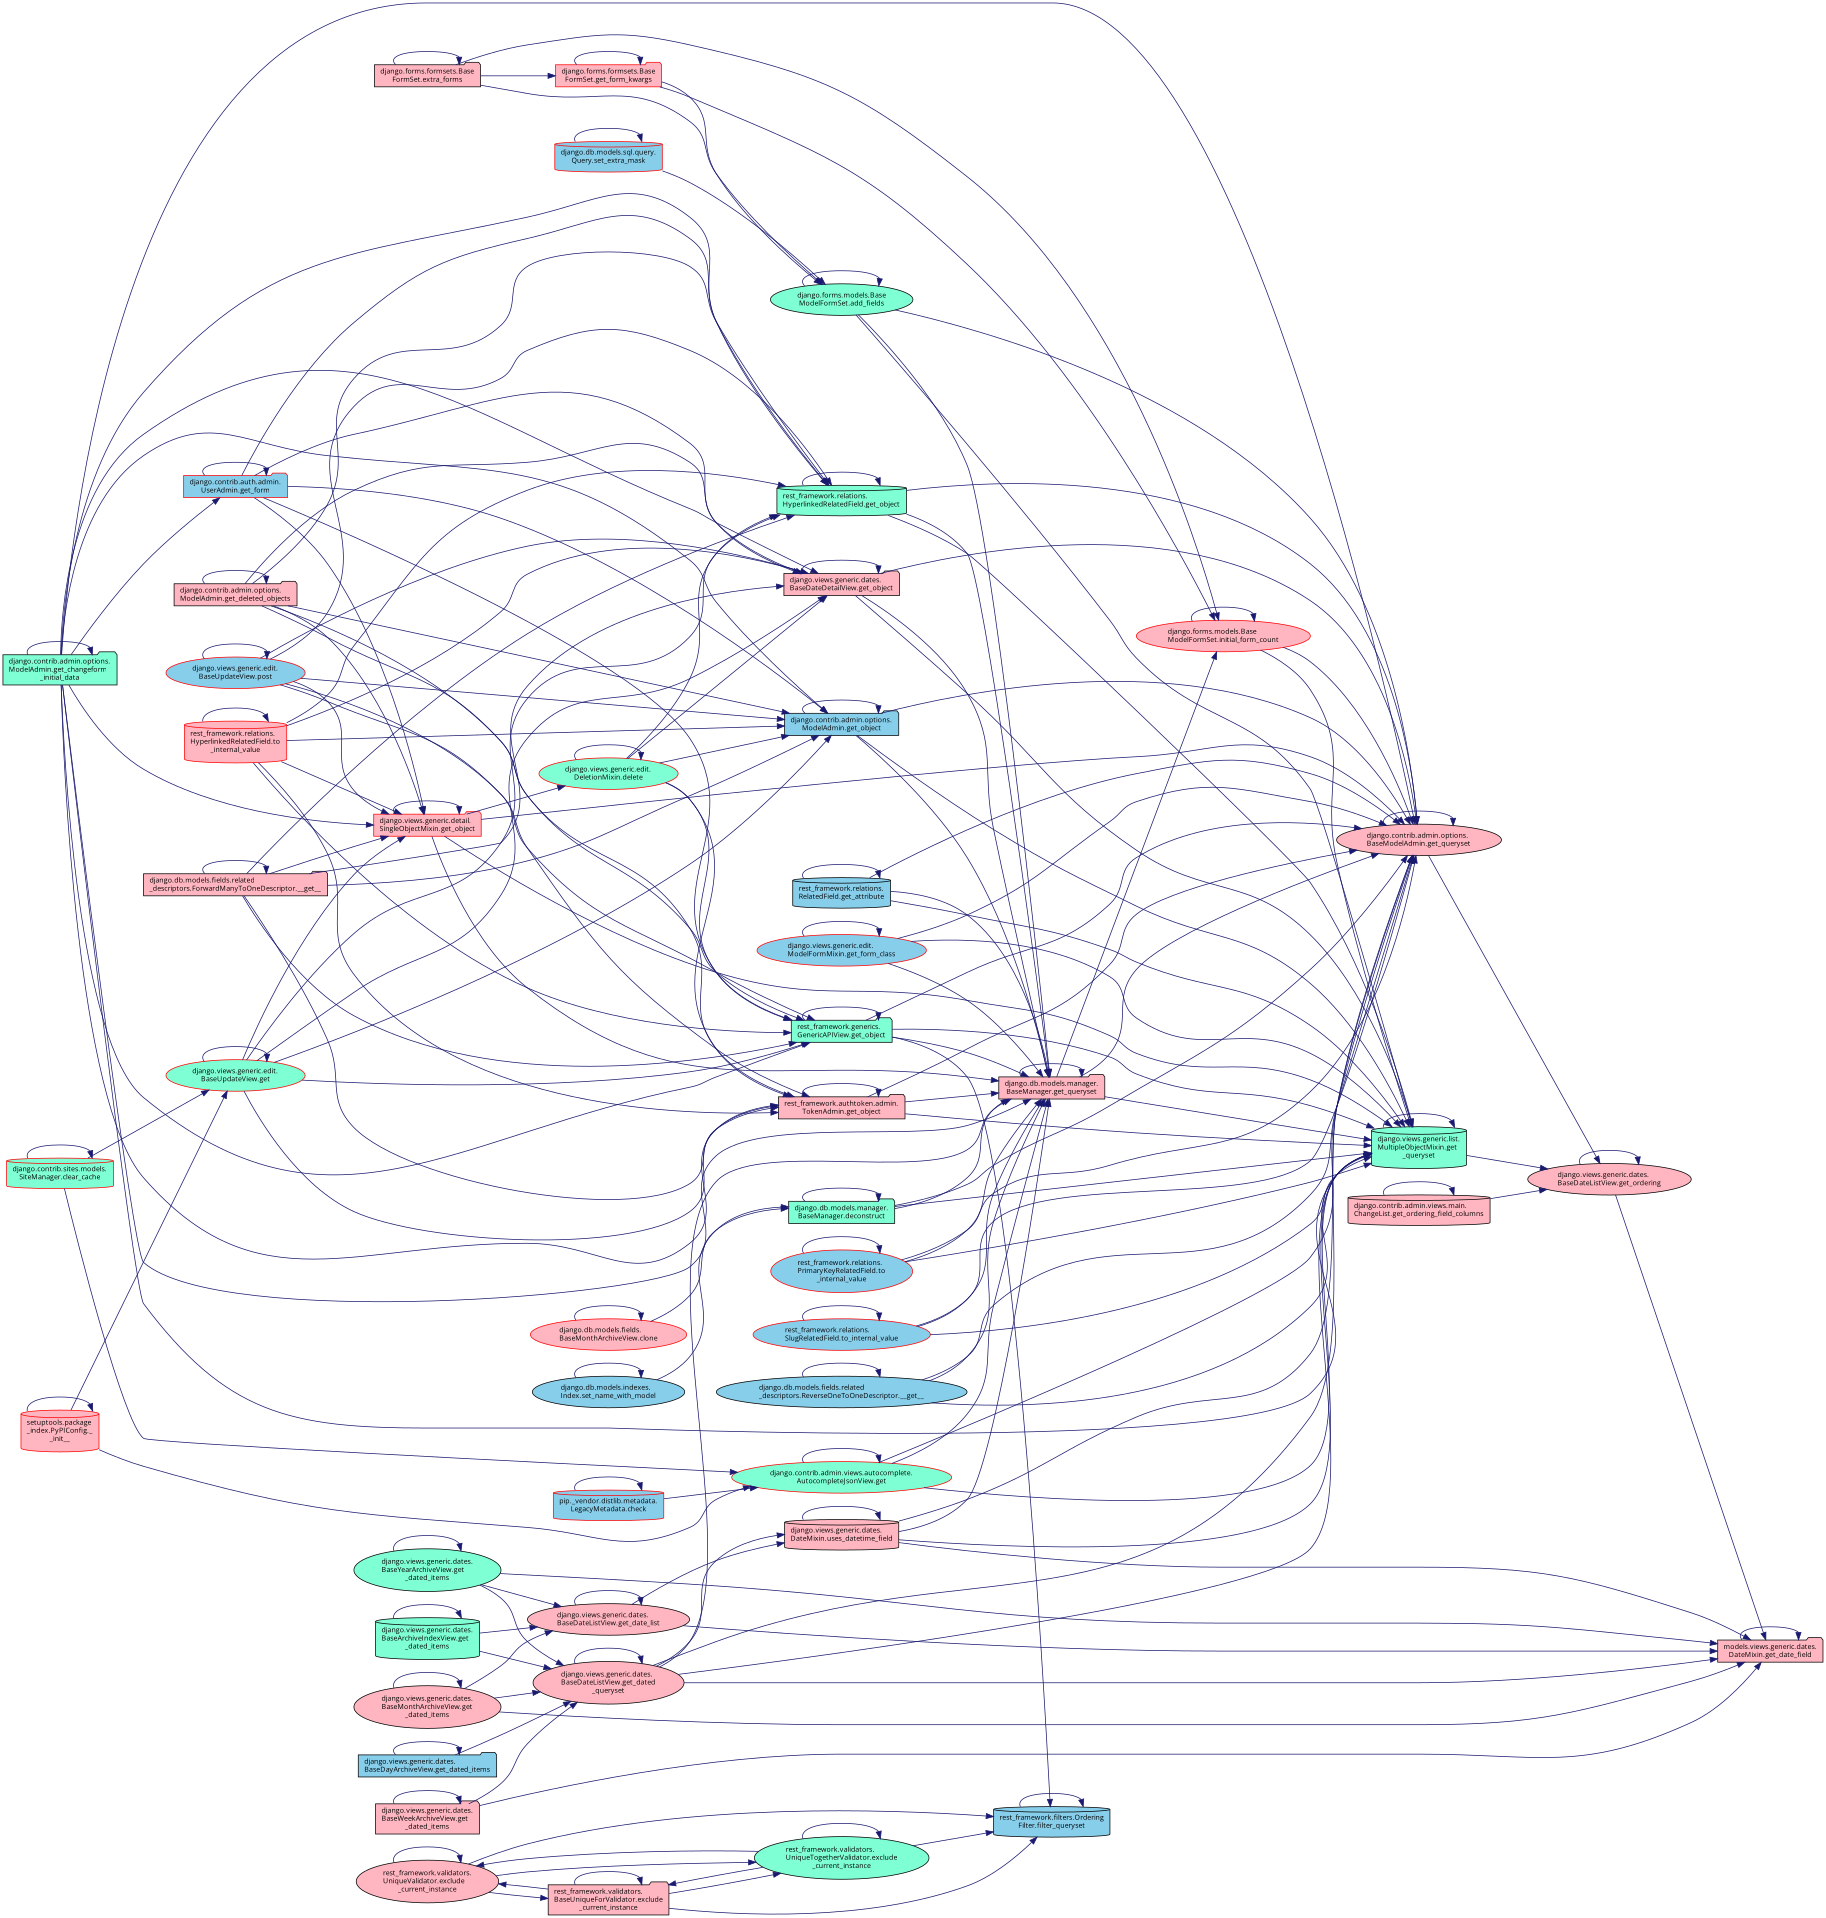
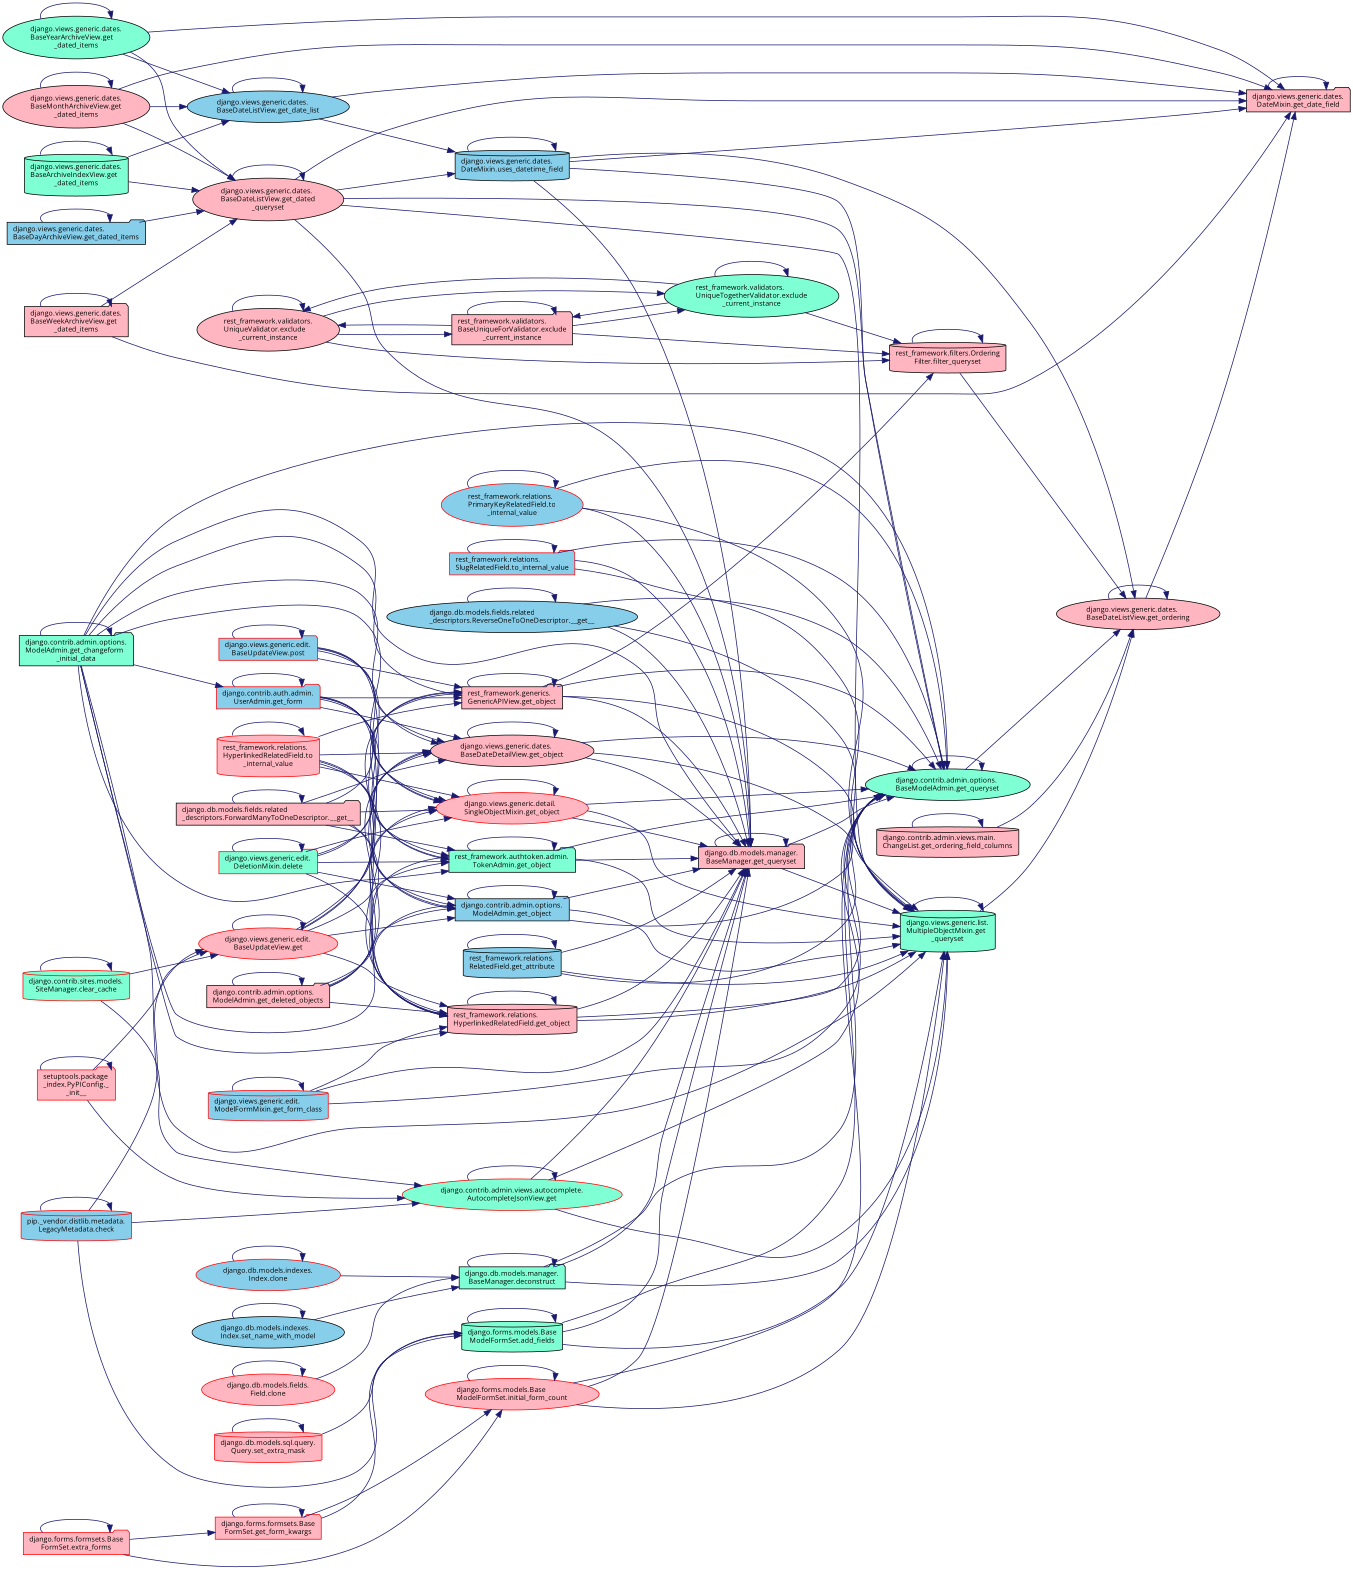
(427, 76) -> (76, 1544)
(686, 119) -> (237, 1485)
(609, 157) -> (268, 1447)
(842, 300) -> (512, 1337)
none -> (1041, 483)
(842, 501) -> (512, 1020)
(842, 584) -> (512, 751)
(236, 673) -> (268, 649)
(539, 699) -> none
(609, 774) -> (268, 863)
none -> (373, 781)
(501, 804) -> (402, 827)
(427, 825) -> (512, 808)
(1419, 840) -> (948, 785)
(599, 858) -> none
(1135, 868) -> (698, 1148)
(842, 950) -> (268, 1106)
(1152, 1027) -> (373, 1055)
(842, 1031) -> (512, 698)
(236, 1075) -> (268, 944)
none -> (155, 1089)
(842, 1108) -> (512, 861)
none -> (268, 1275)
(609, 1335) -> (268, 1390)
(842, 1335) -> (512, 564)
(60, 1431) -> (76, 1085)
(1289, 1517) -> (955, 238)
(842, 1535) -> (512, 166)
(609, 1619) -> (268, 107)
(1770, 1651) -> (1298, 101)
(1052, 1822) -> (948, 358)
